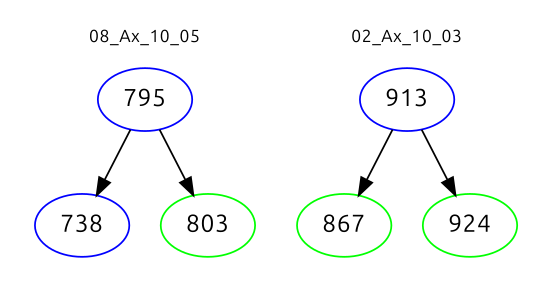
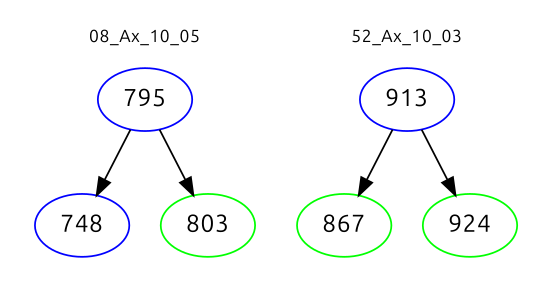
(407, 38) -> (407, 38)
(82, 225) -> (82, 225)
